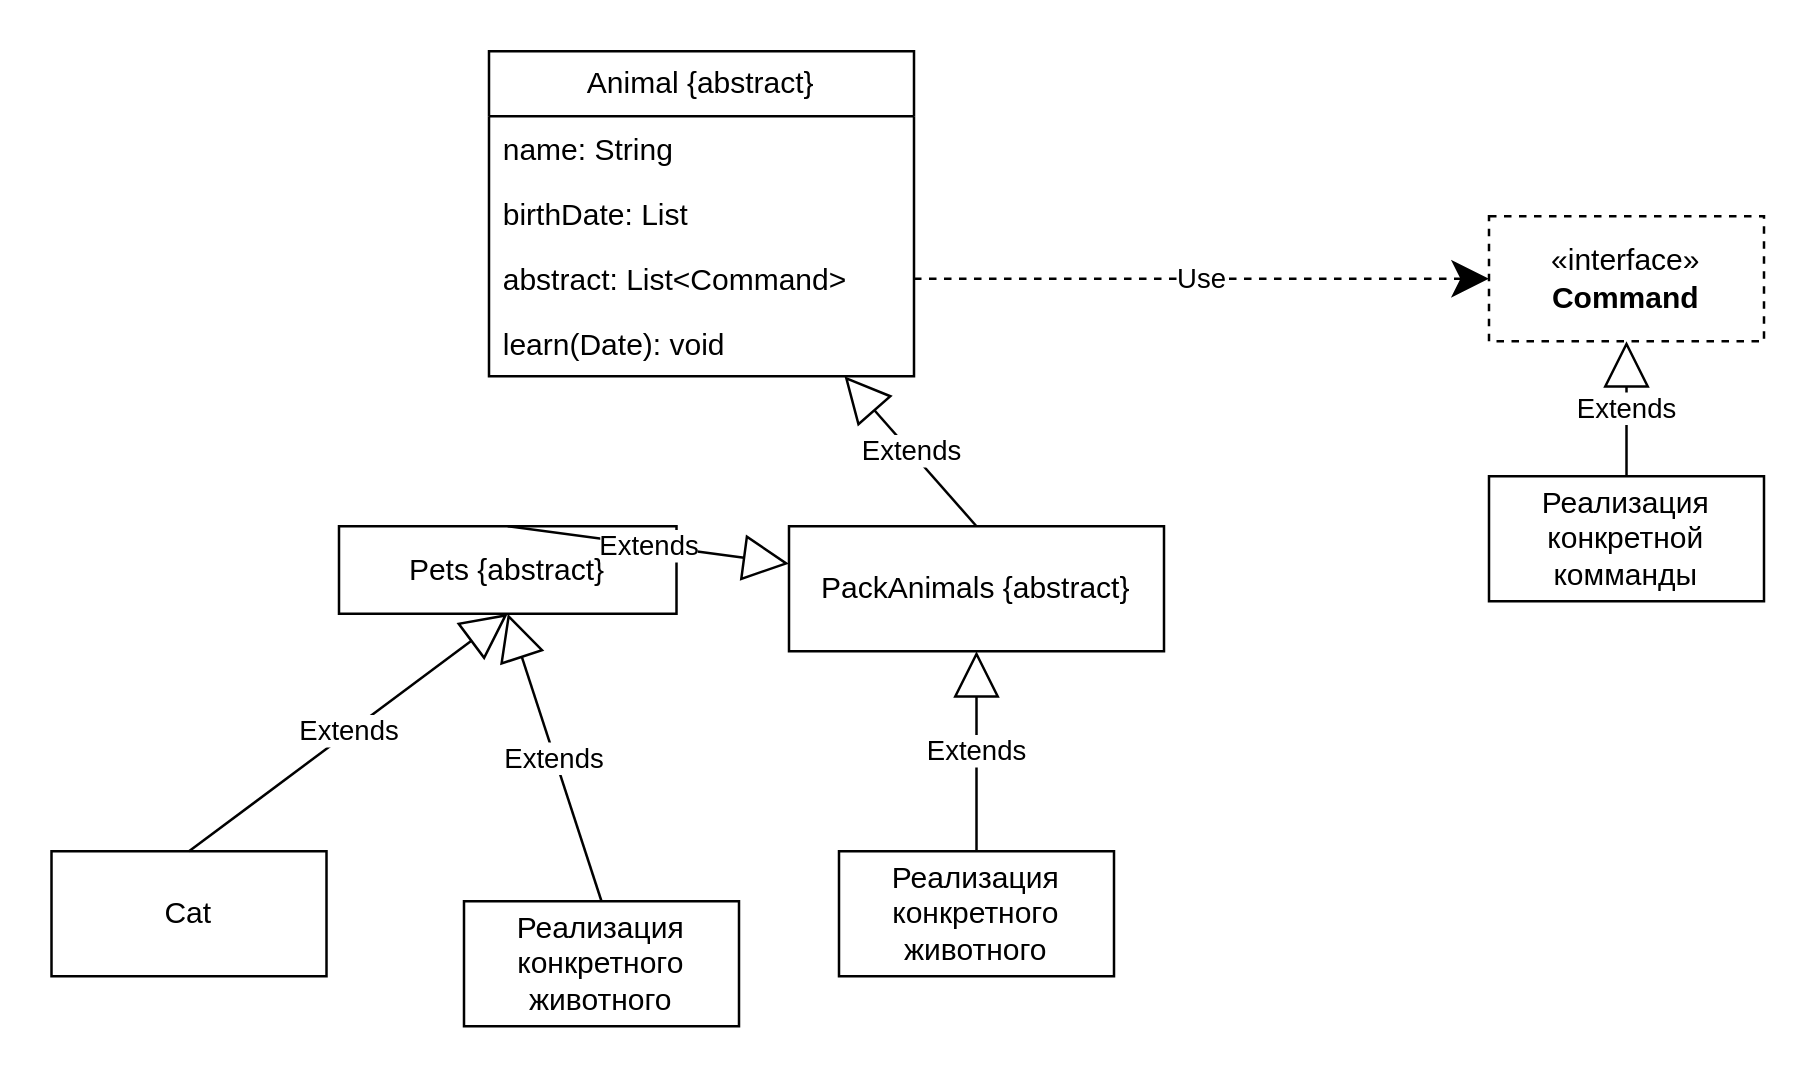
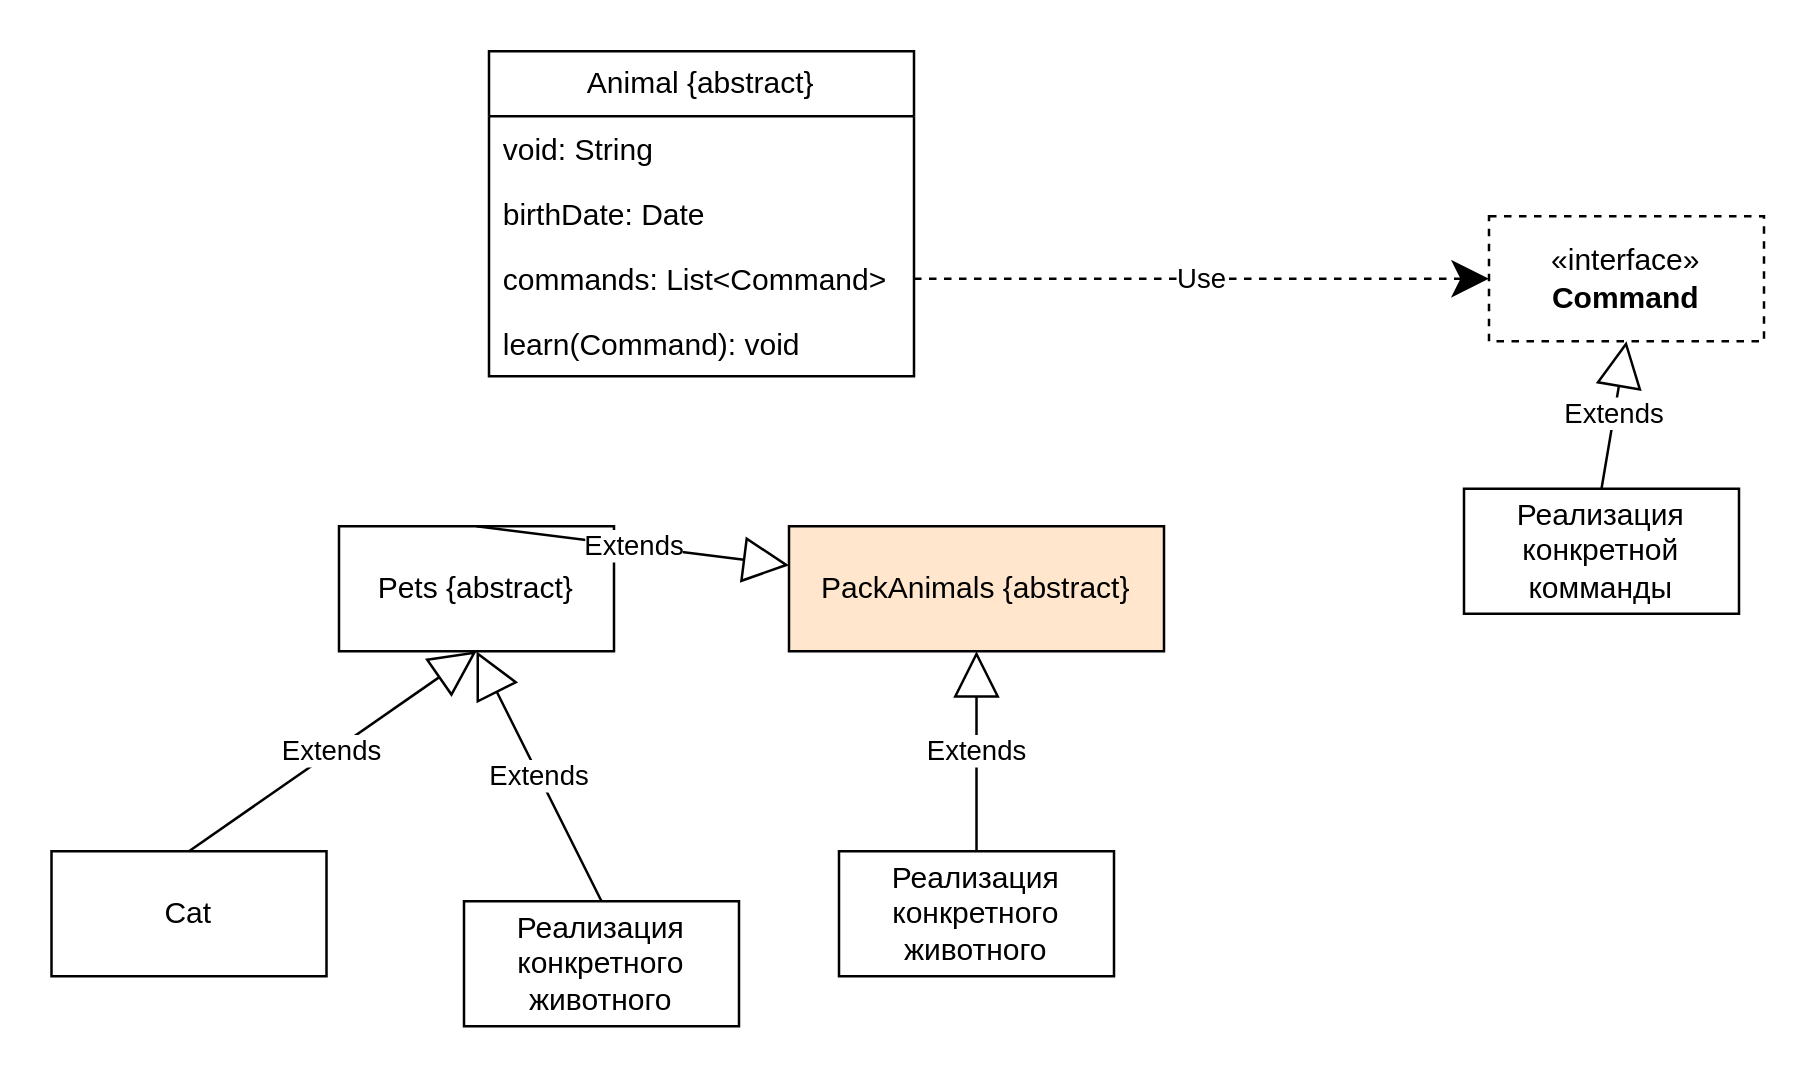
(593, 152) -> (589, 152)
(614, 217) -> (618, 217)
(685, 282) -> (685, 282)
(631, 347) -> (656, 347)
(925, 468) -> none
(1626, 539) -> (1601, 551)
(508, 570) -> (476, 589)
(976, 589) -> (976, 589)
